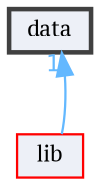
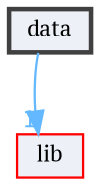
(65, 105) -> (35, 82)
